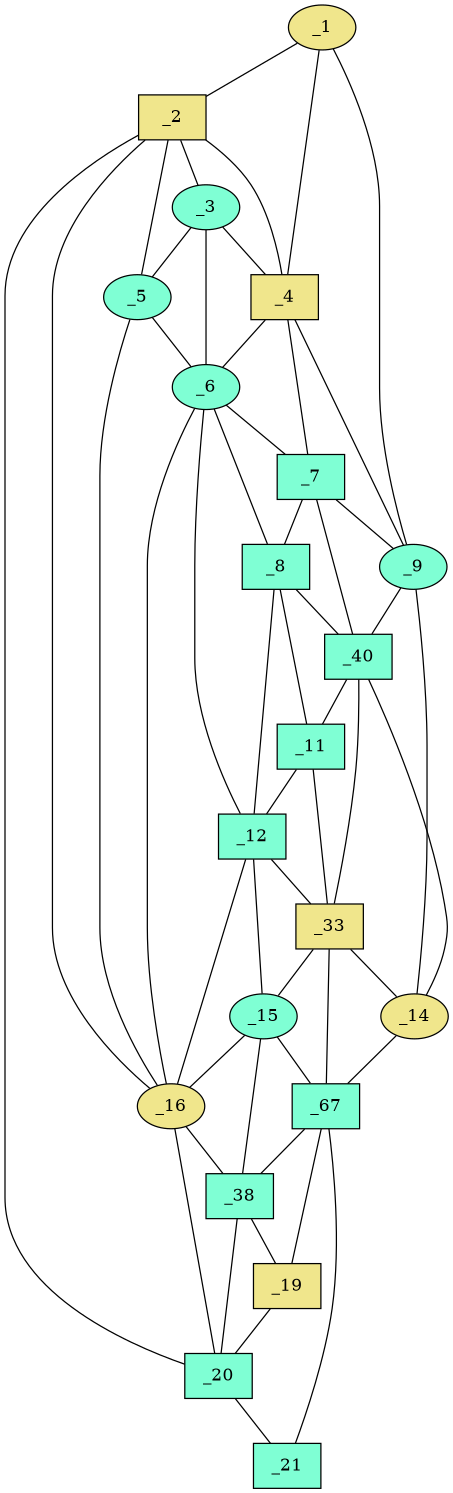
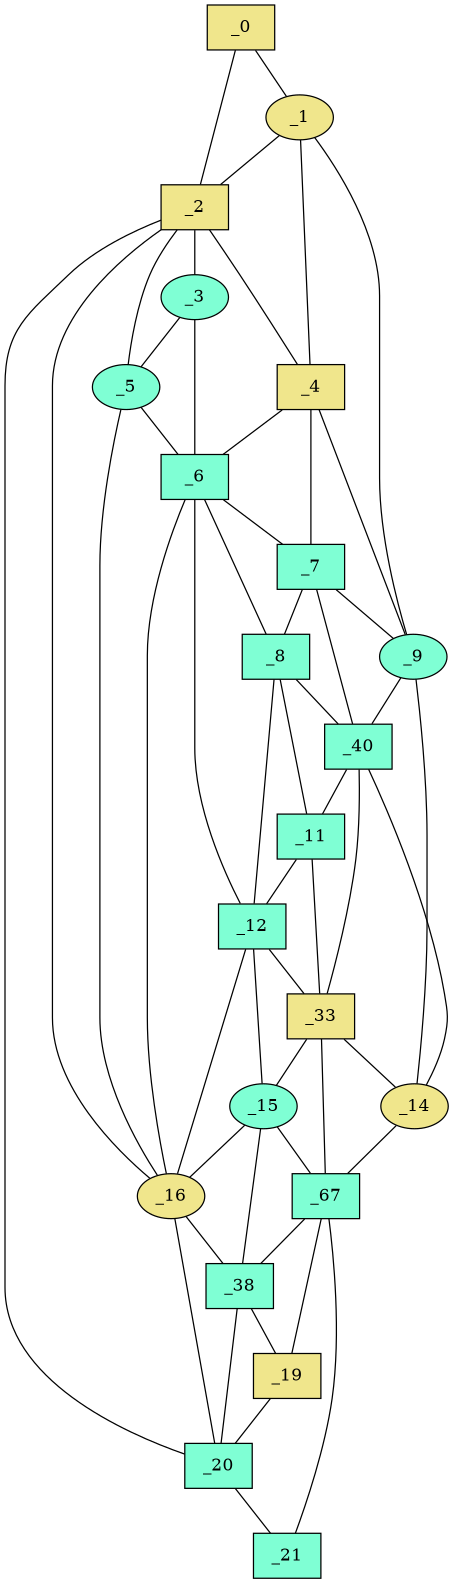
none -> (241, 27)
(244, 251) -> none
(206, 387) -> (195, 477)
